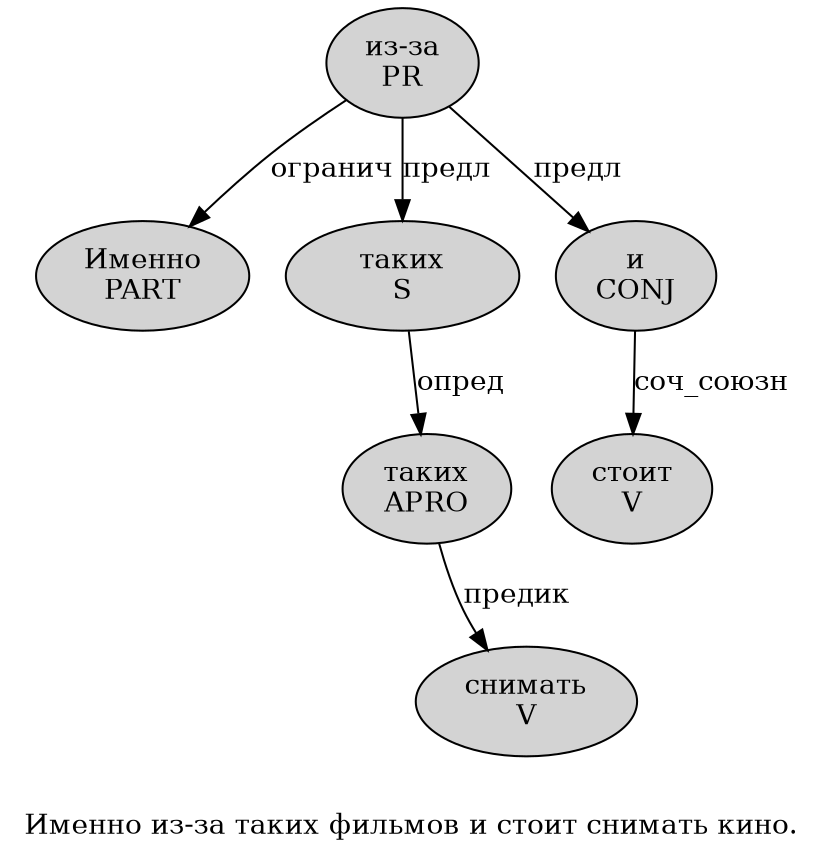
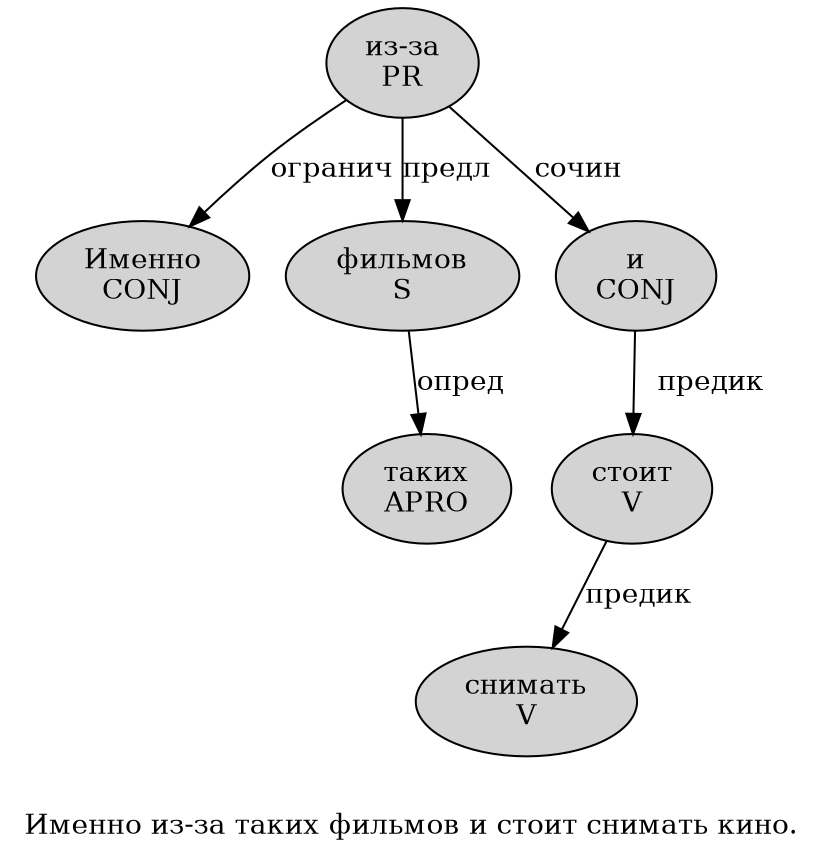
(578, 169) -> (578, 169)
(143, 276) -> (143, 276)
(403, 276) -> (403, 276)
(711, 382) -> (711, 382)
(454, 590) -> (584, 585)
